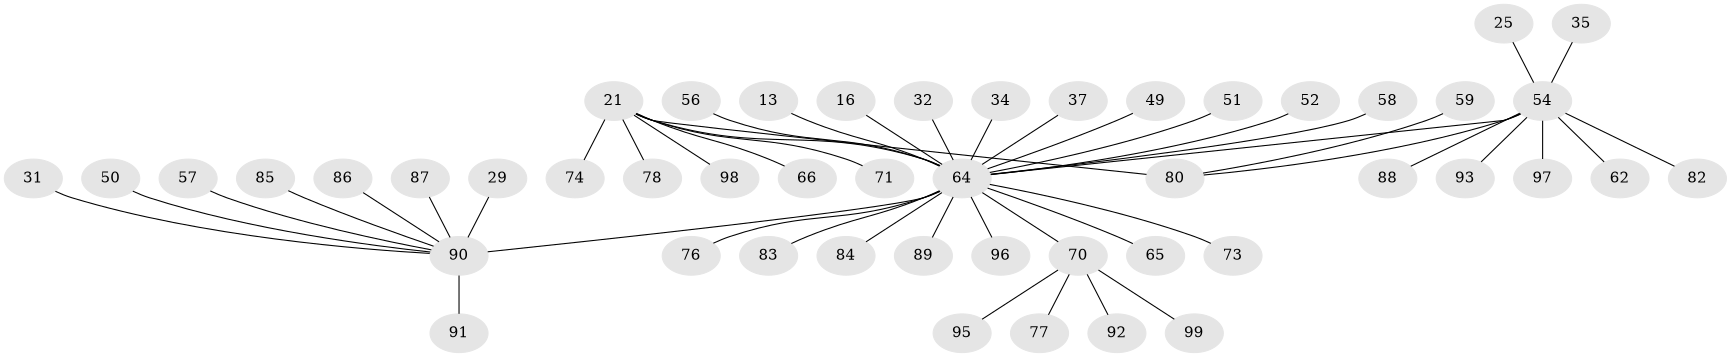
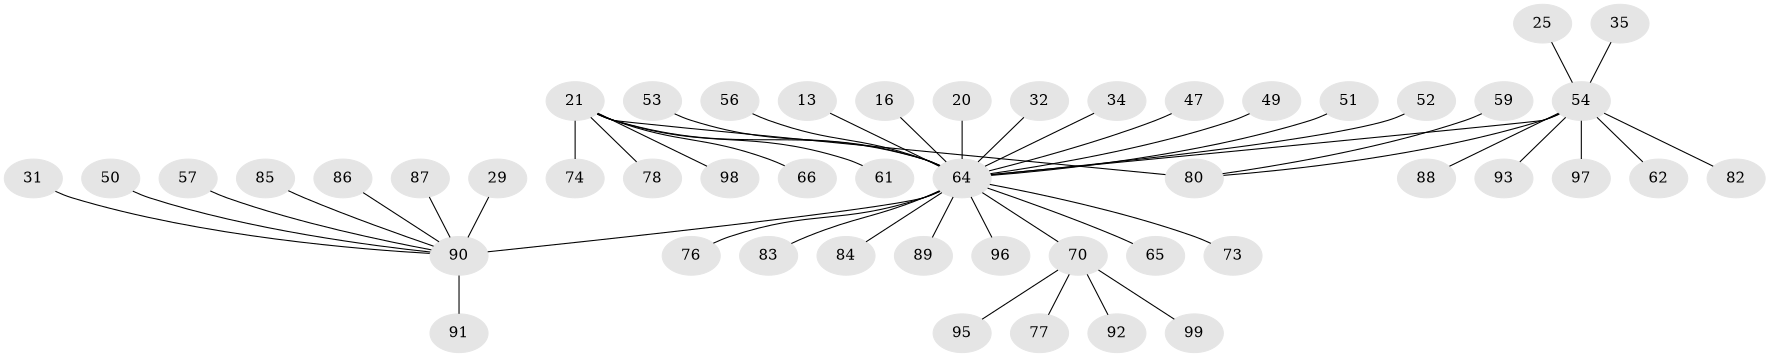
none -> (962, 101)
(1078, 101) -> (1194, 101)
(1388, 101) -> (653, 101)
(885, 178) -> (885, 178)
